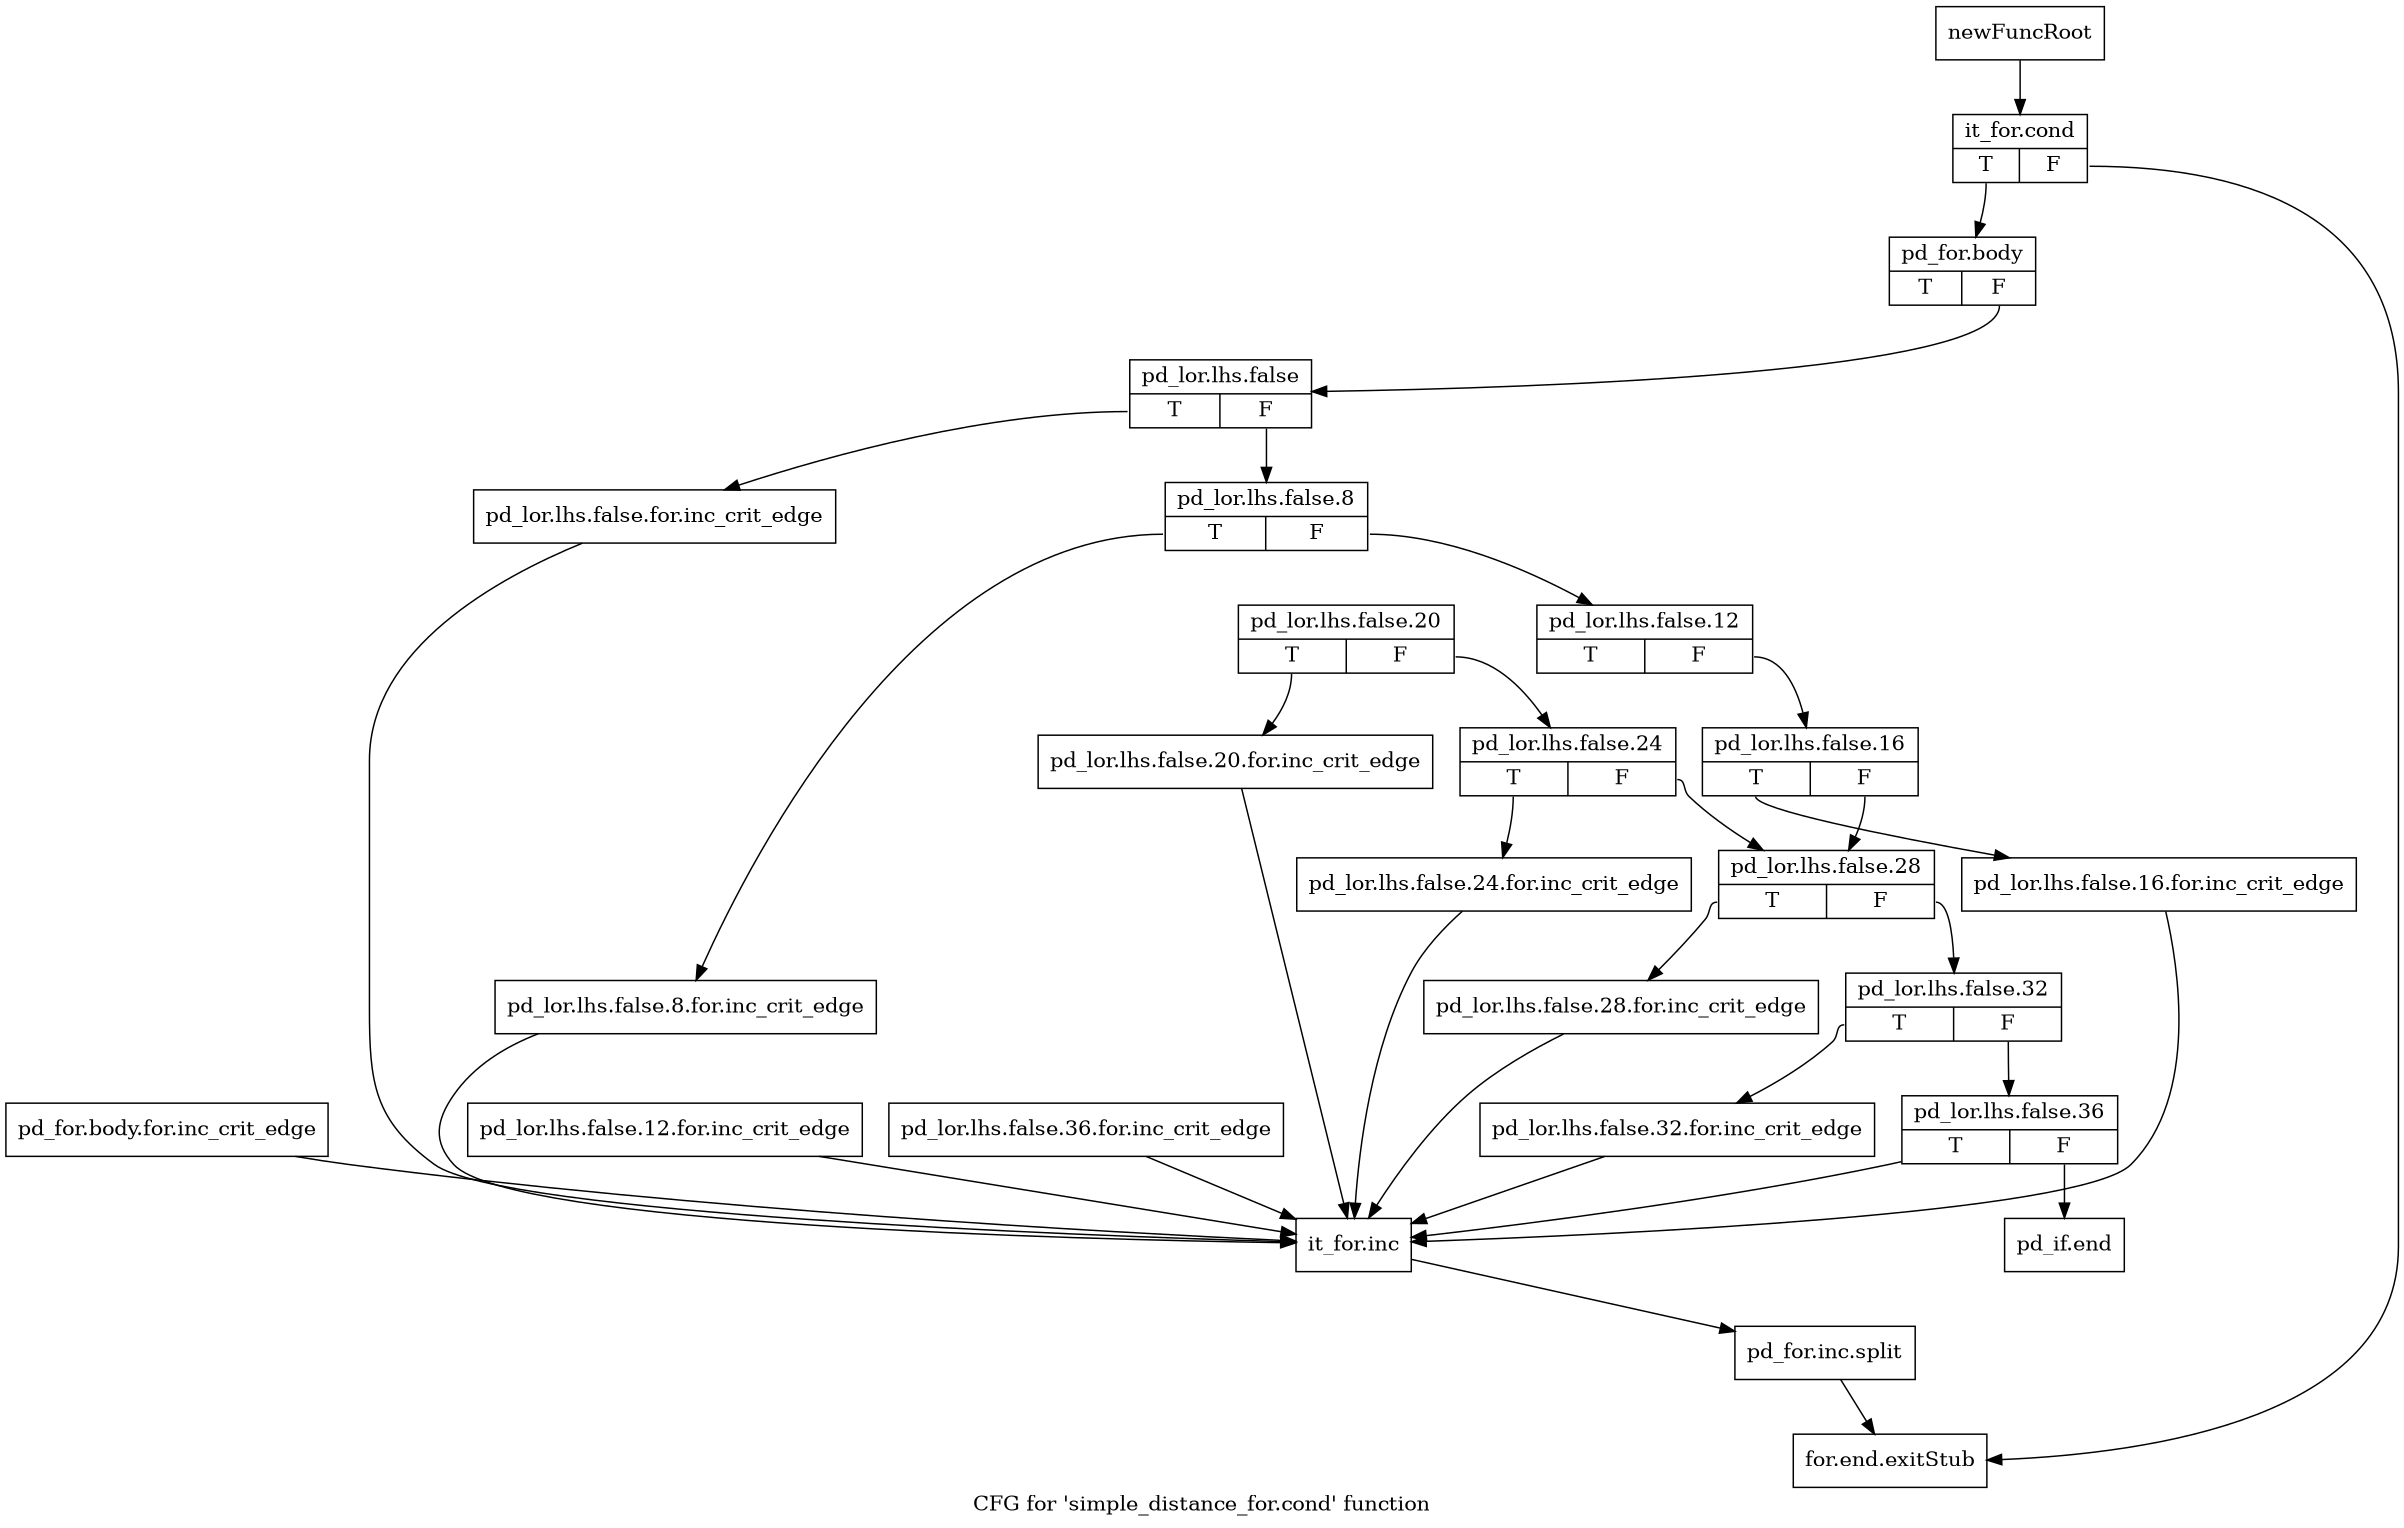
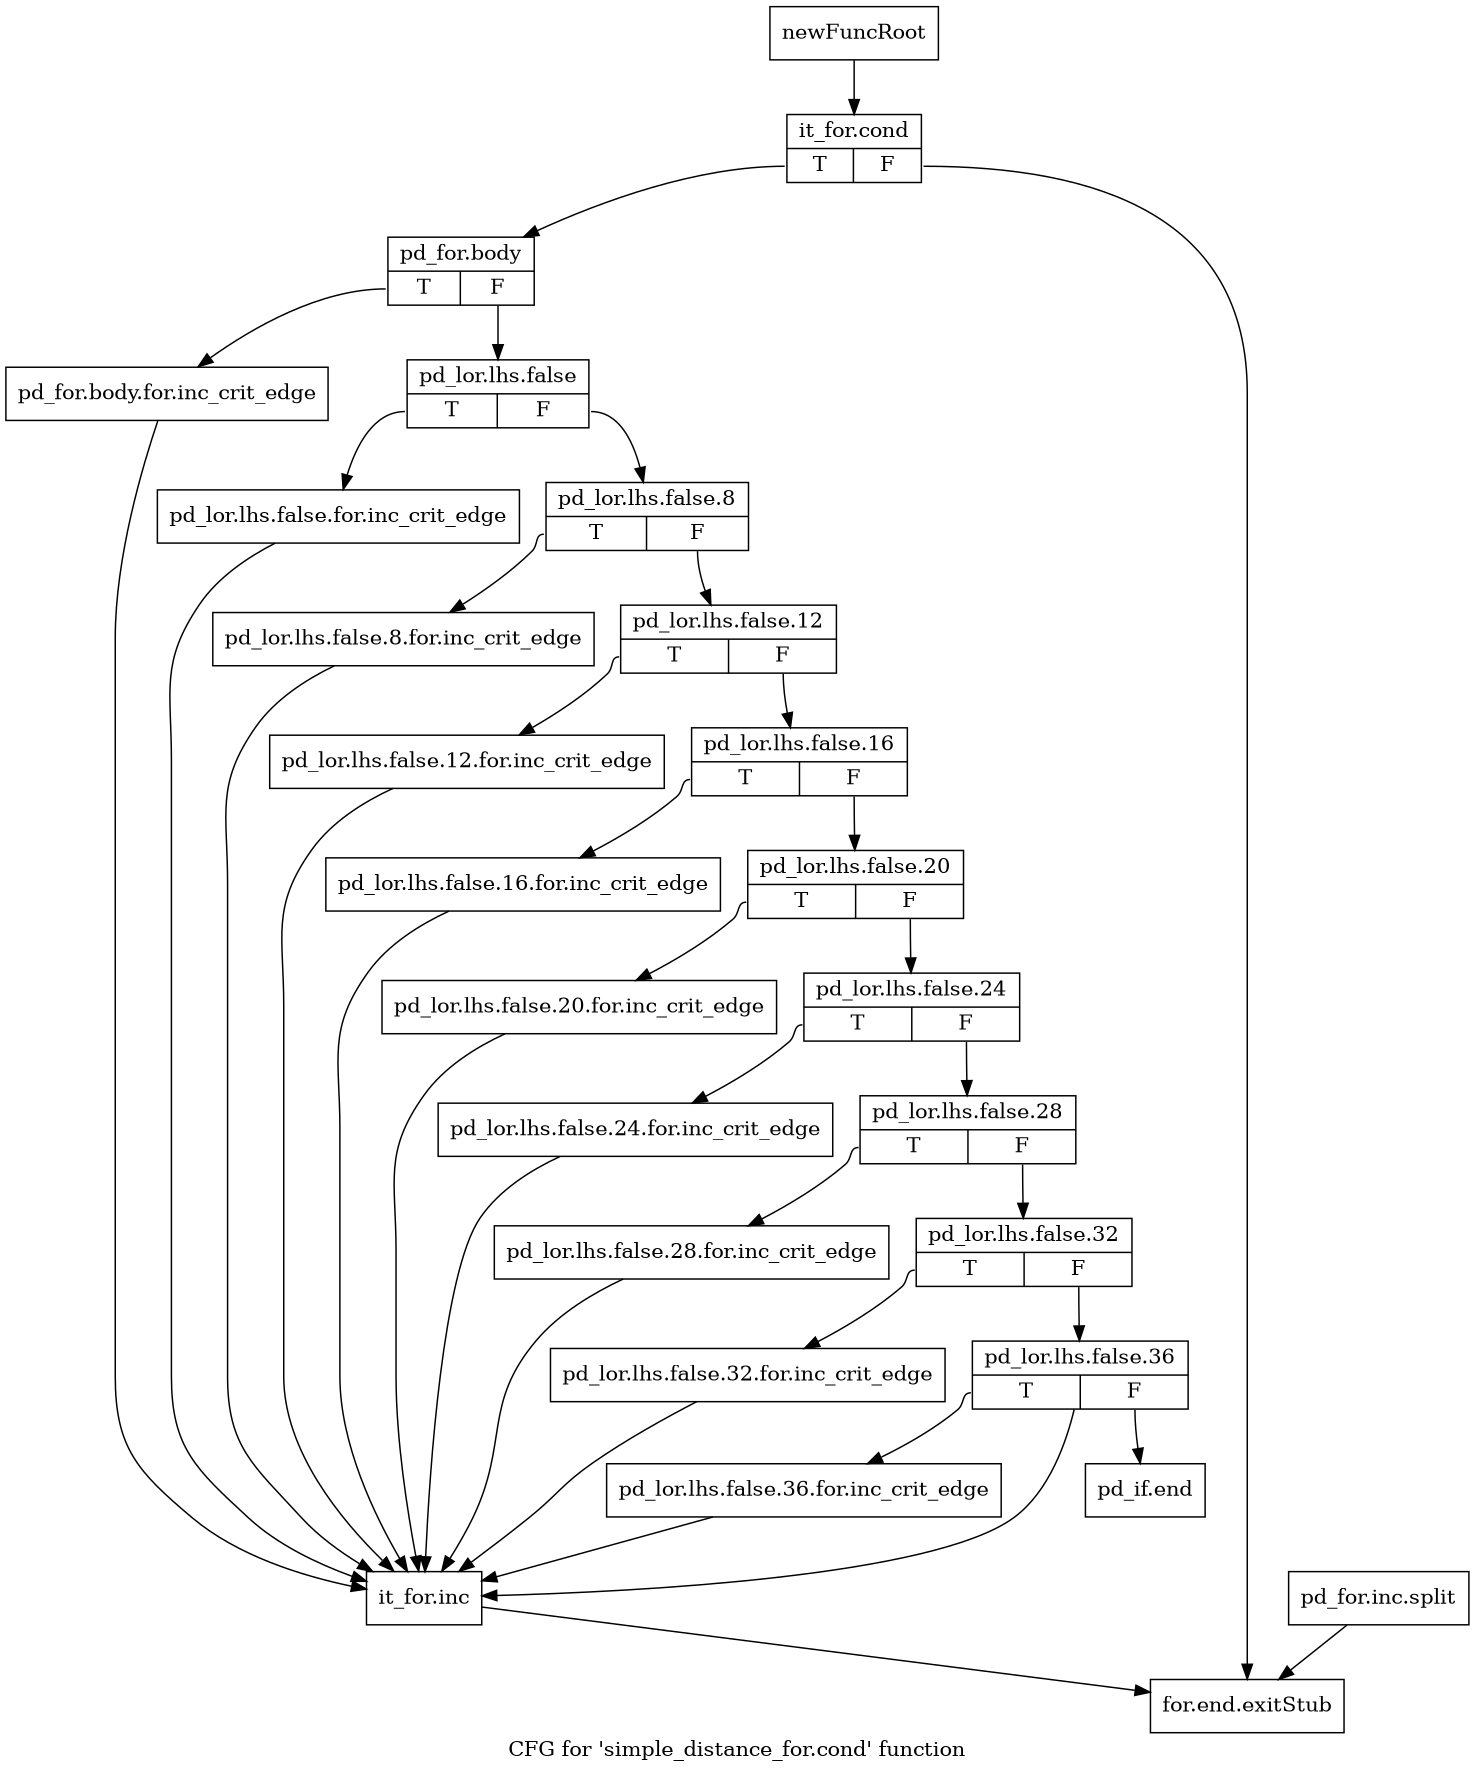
none -> (293, 310)
none -> (581, 696)
(1862, 817) -> (854, 816)
(1566, 1294) -> (808, 1649)
none -> (931, 1429)
